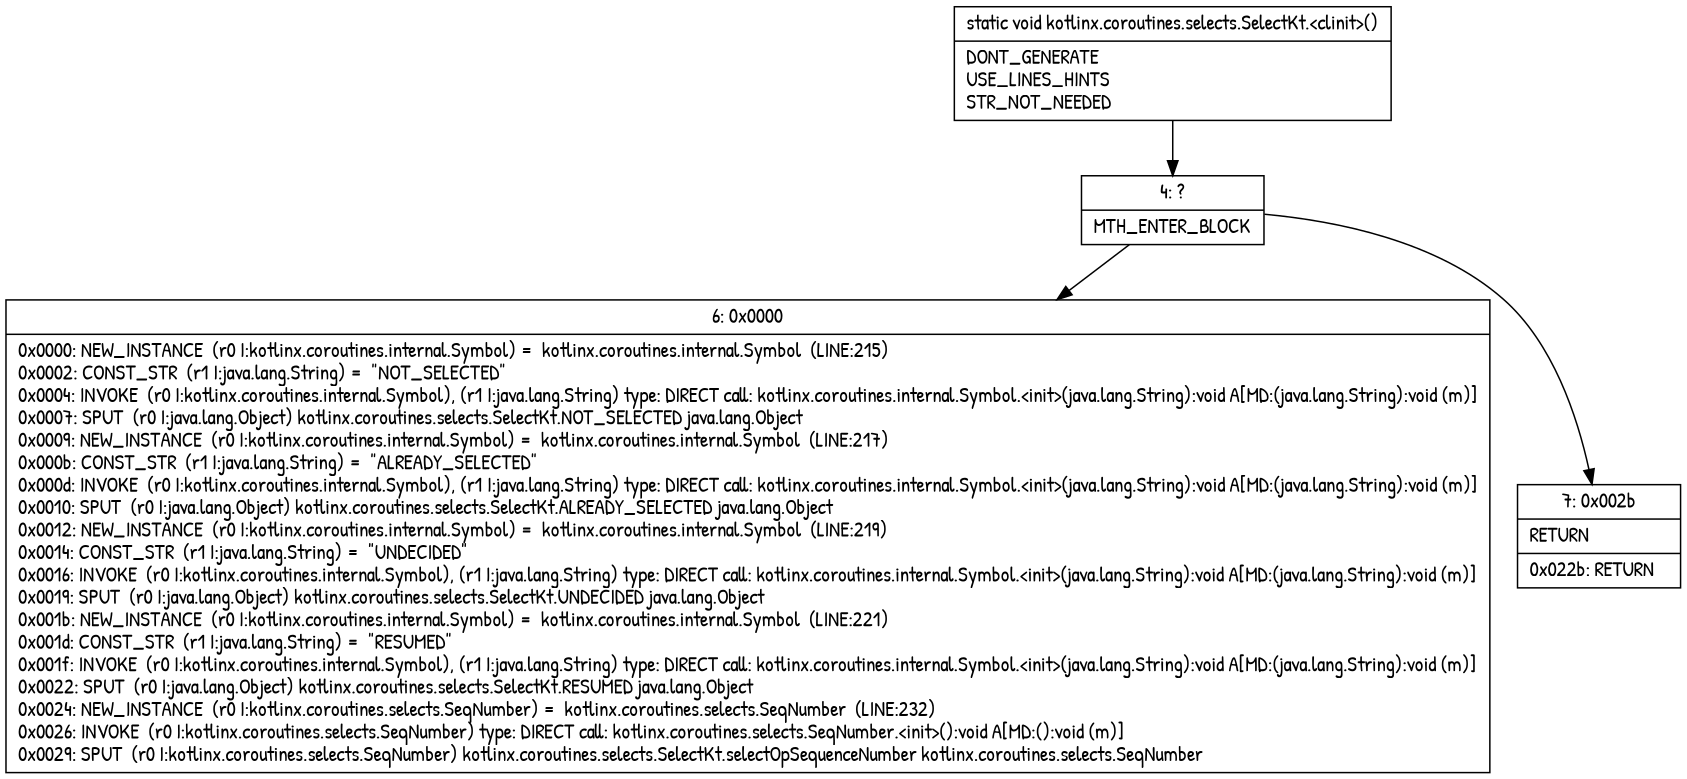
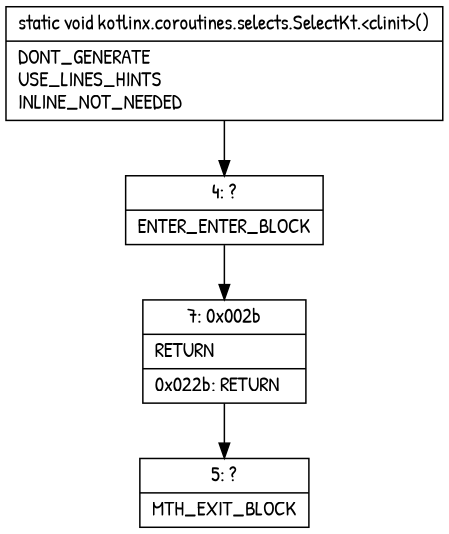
(1039, 102) -> (100, 102)
(1173, 227) -> (224, 227)
none -> (224, 493)
(748, 536) -> none
